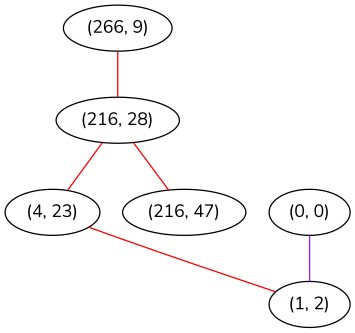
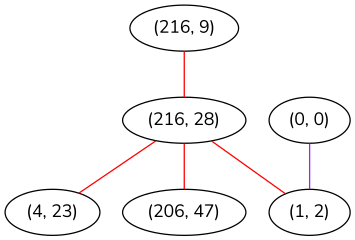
(118, 28) -> (184, 28)
(184, 212) -> (184, 212)
(182, 260) -> (248, 167)
